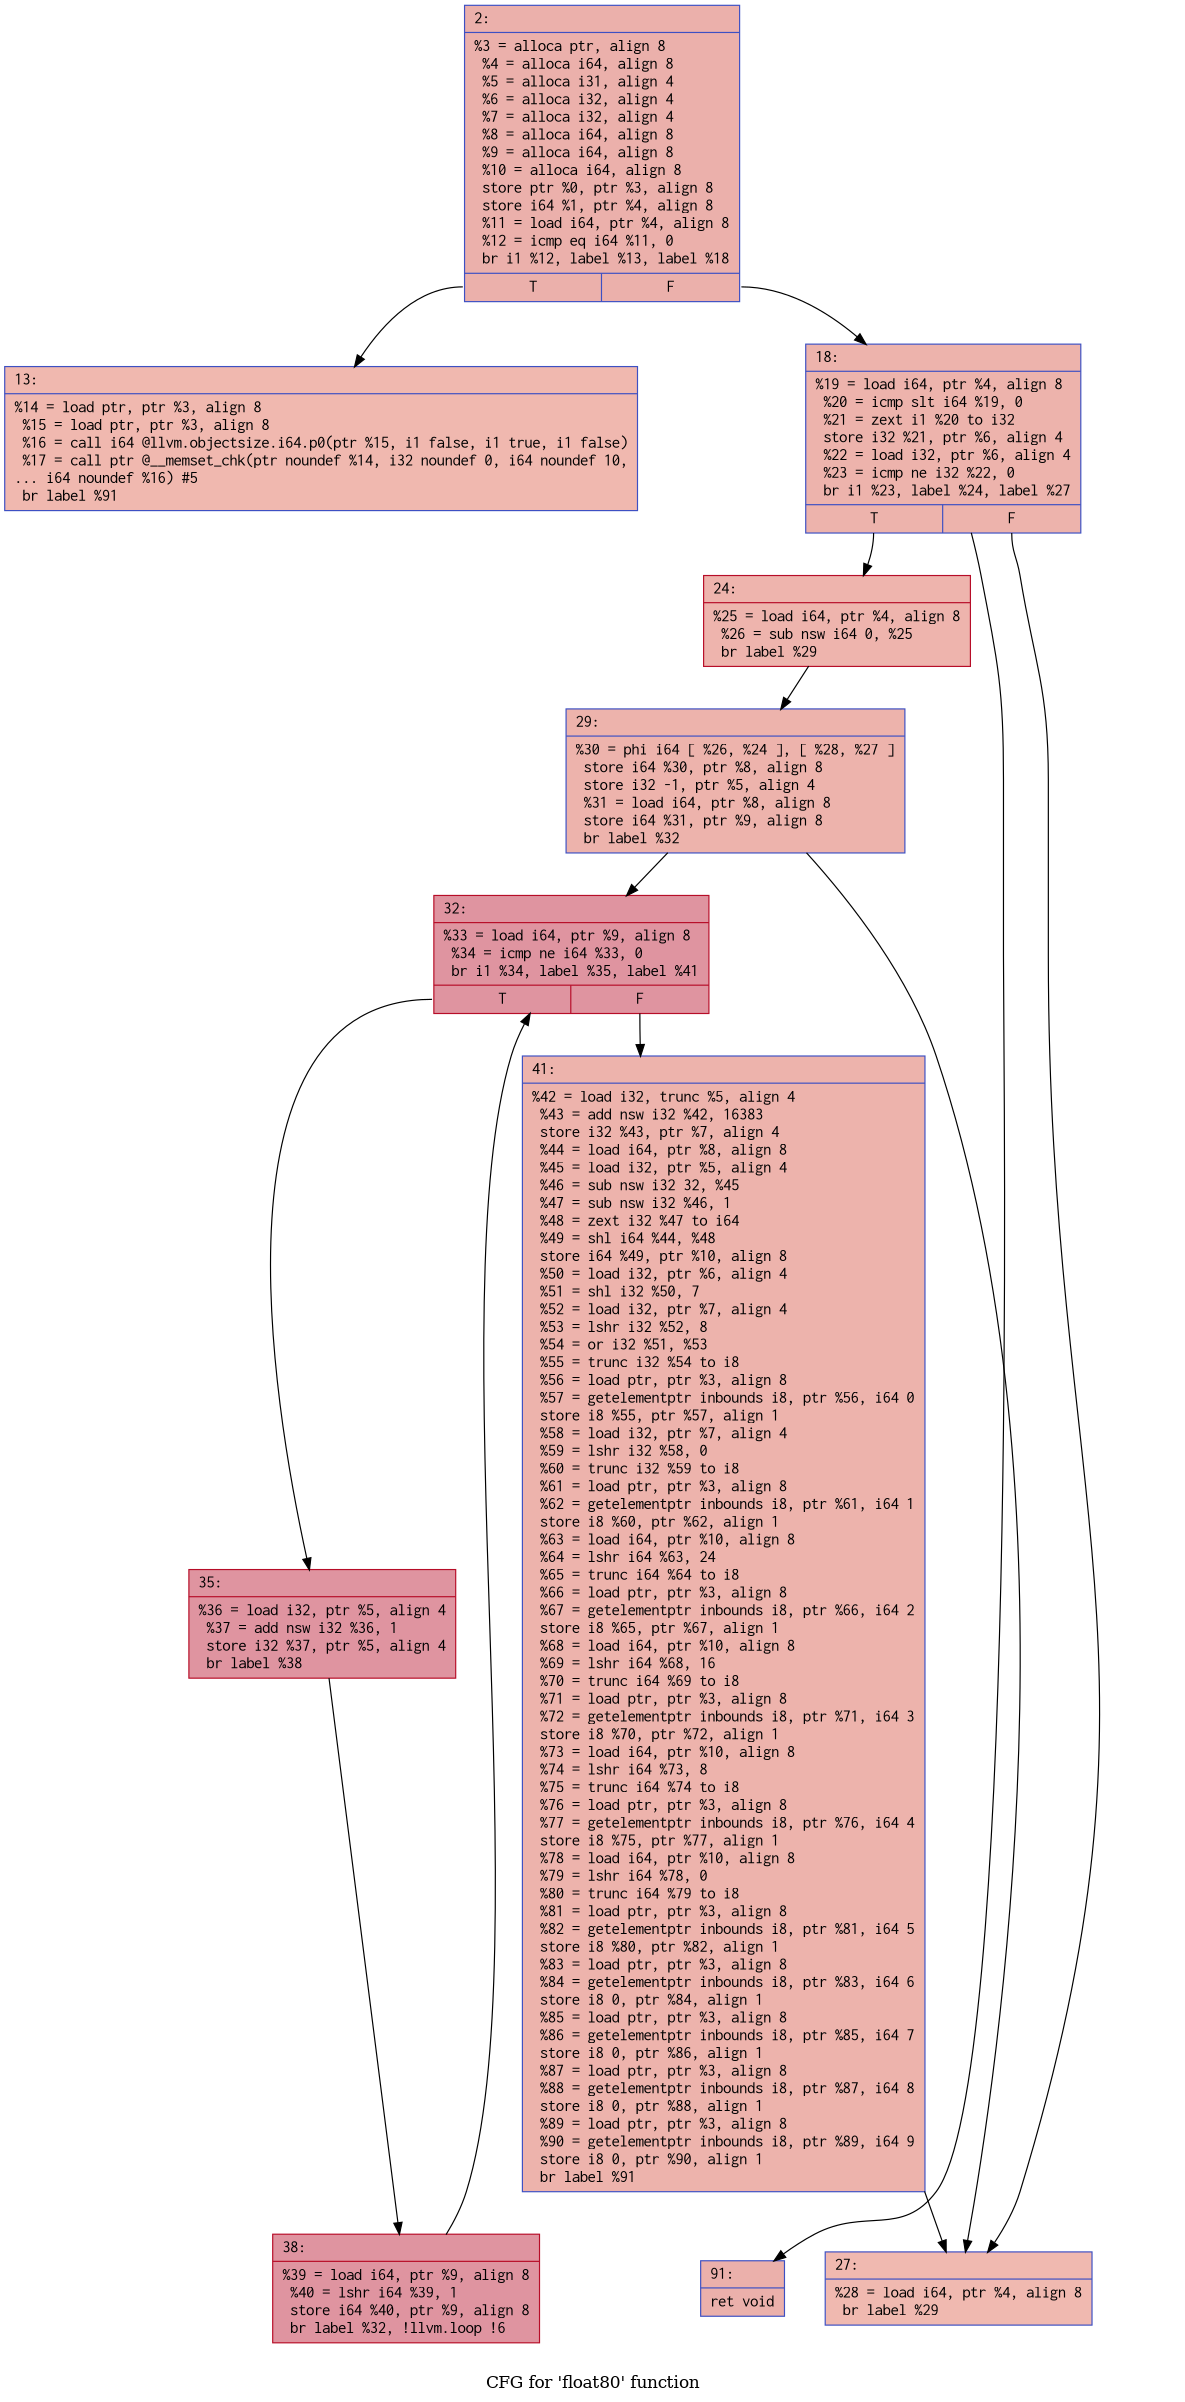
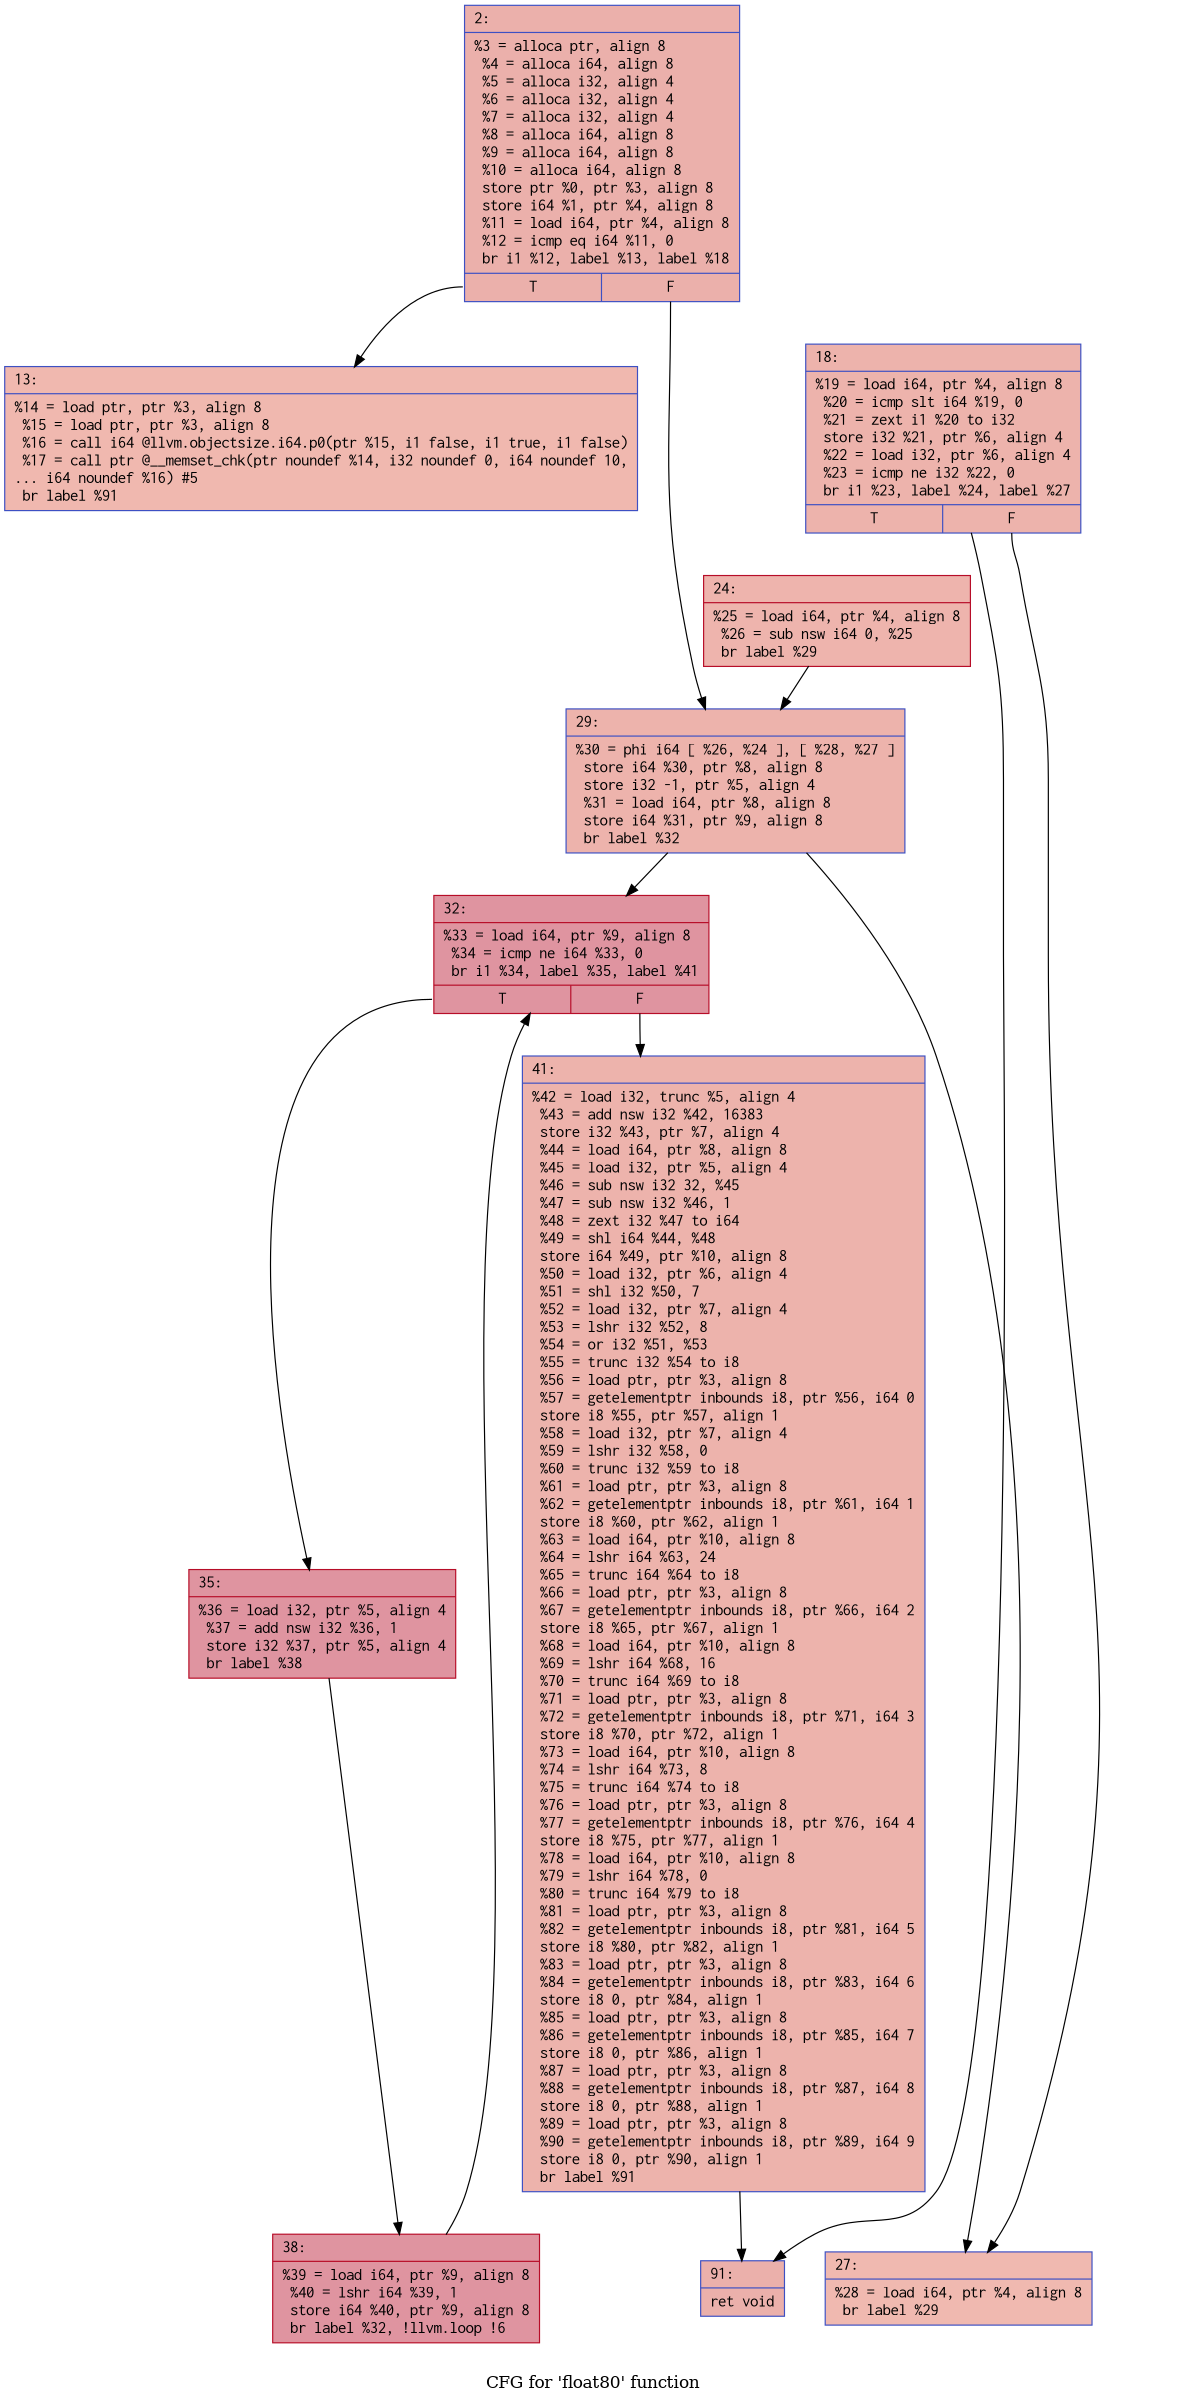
(574, 81) -> (574, 81)
(803, 302) -> (670, 501)
(872, 549) -> none
(933, 2216) -> (741, 2220)
